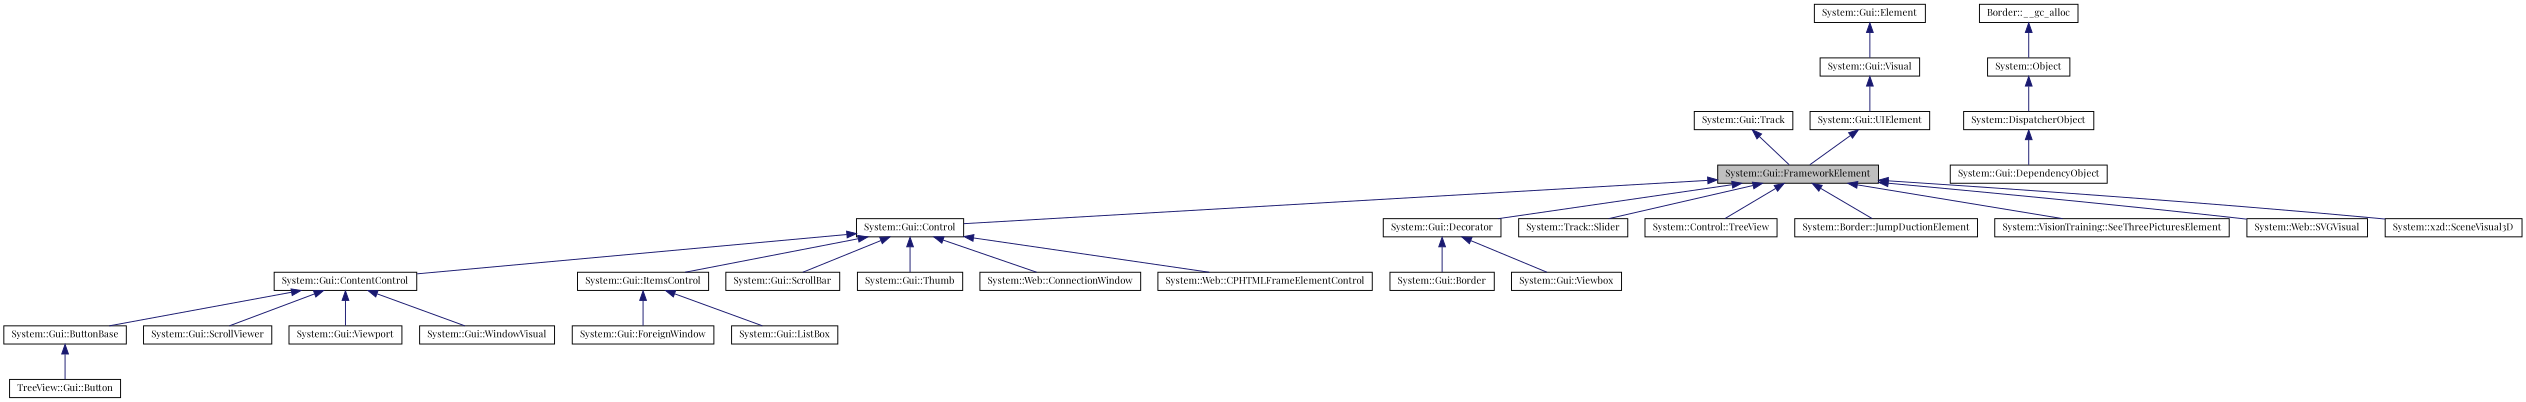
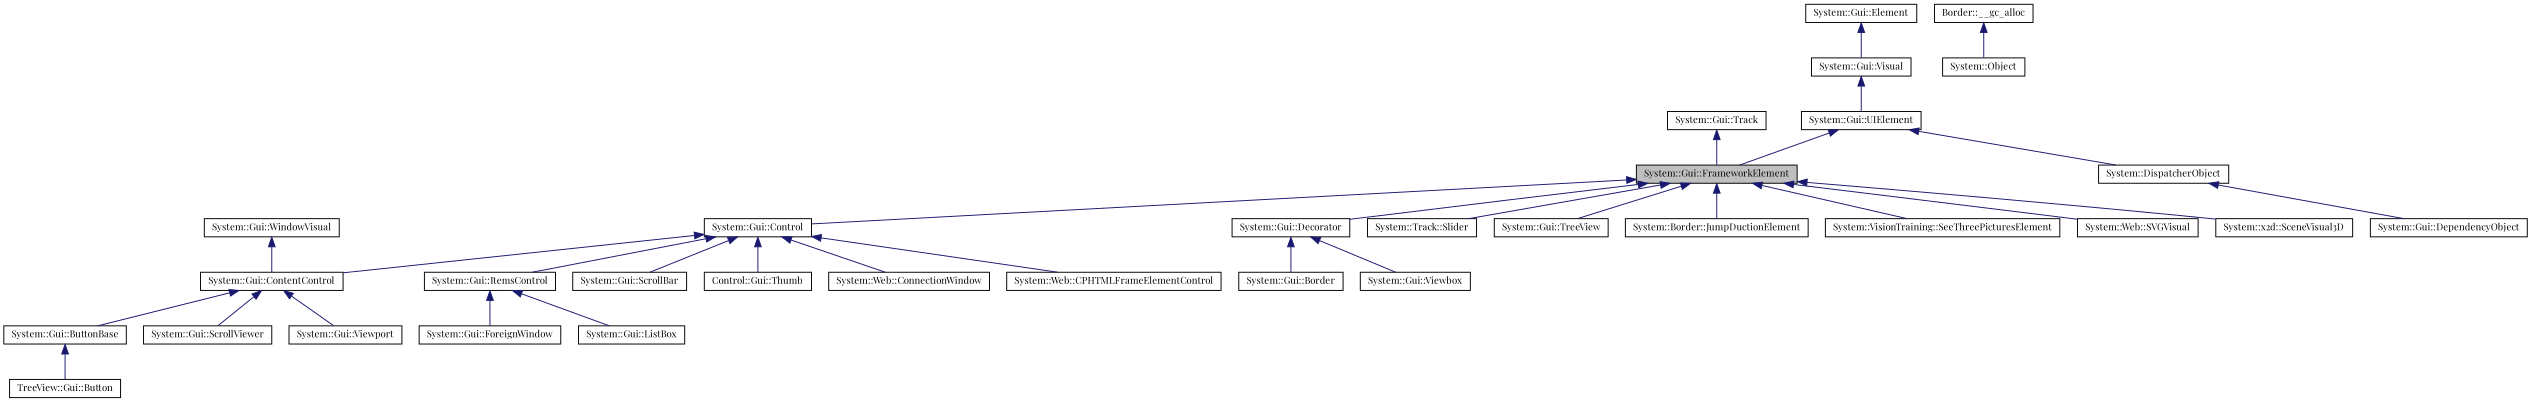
(2029, 99) -> (2017, 148)
(1711, 228) -> (1551, 228)
(910, 281) -> (758, 281)
(421, 310) -> (272, 260)
